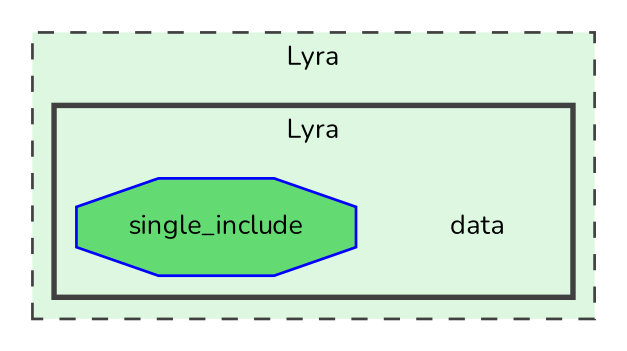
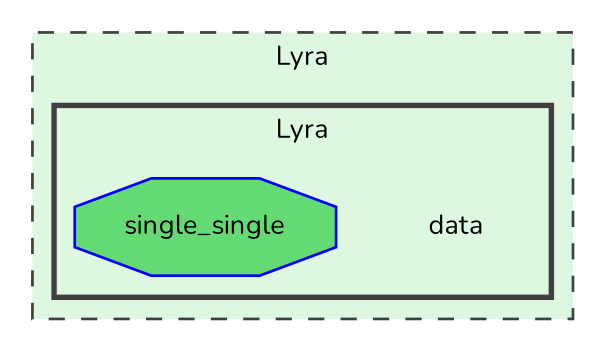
(216, 227) -> (205, 227)
